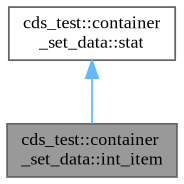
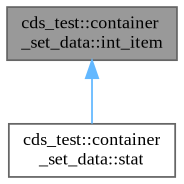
(92, 101) -> (92, 101)
